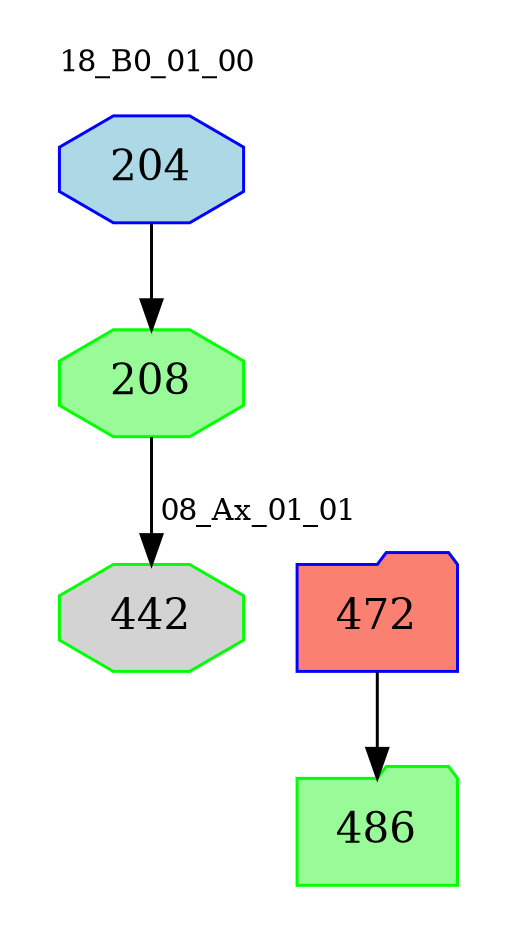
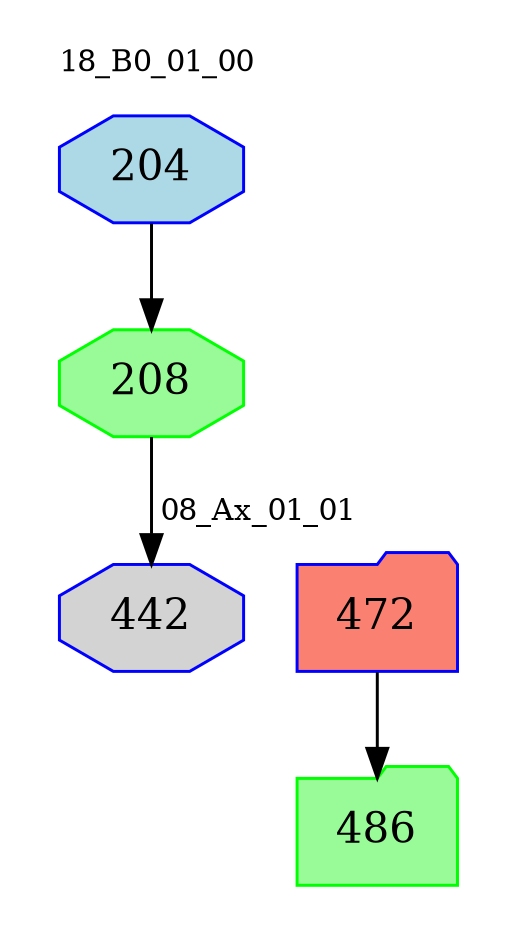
(152, 618) -> (152, 618)
